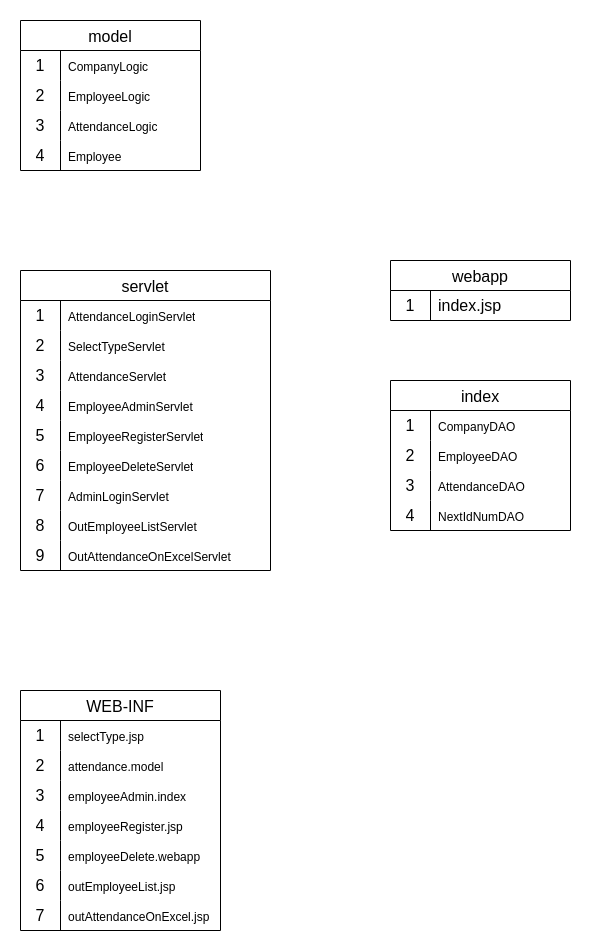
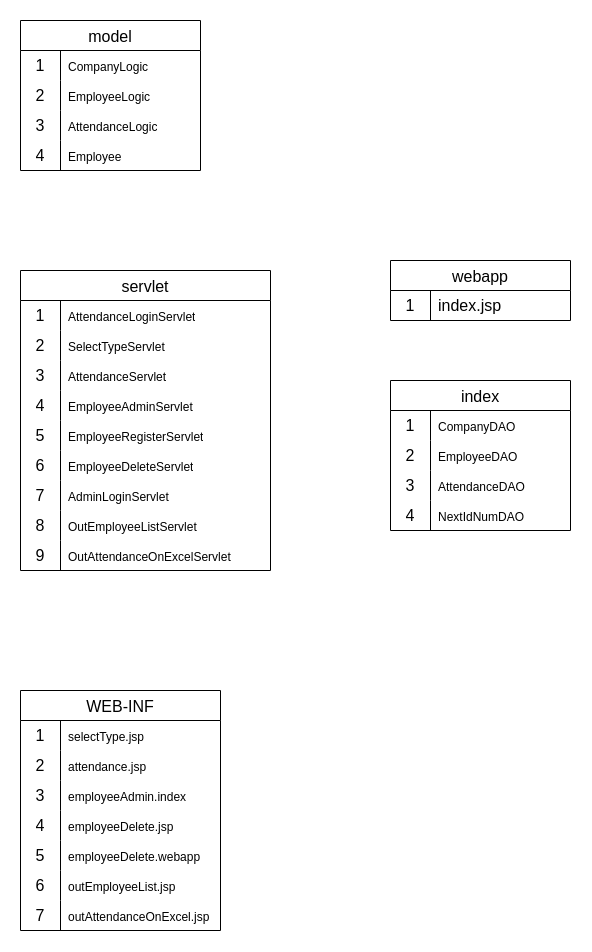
(136, 766) -> (129, 766)
(145, 826) -> (143, 826)
